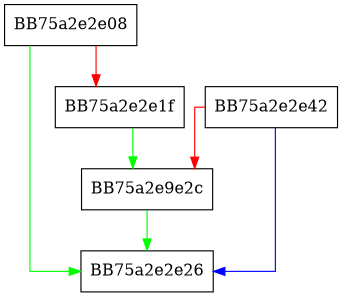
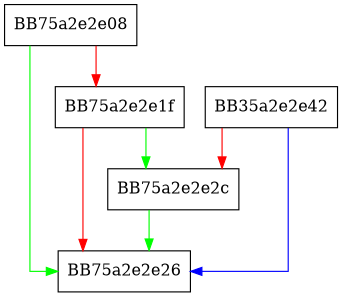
(271, 107) -> (271, 107)
none -> (83, 184)
(147, 189) -> (173, 189)
